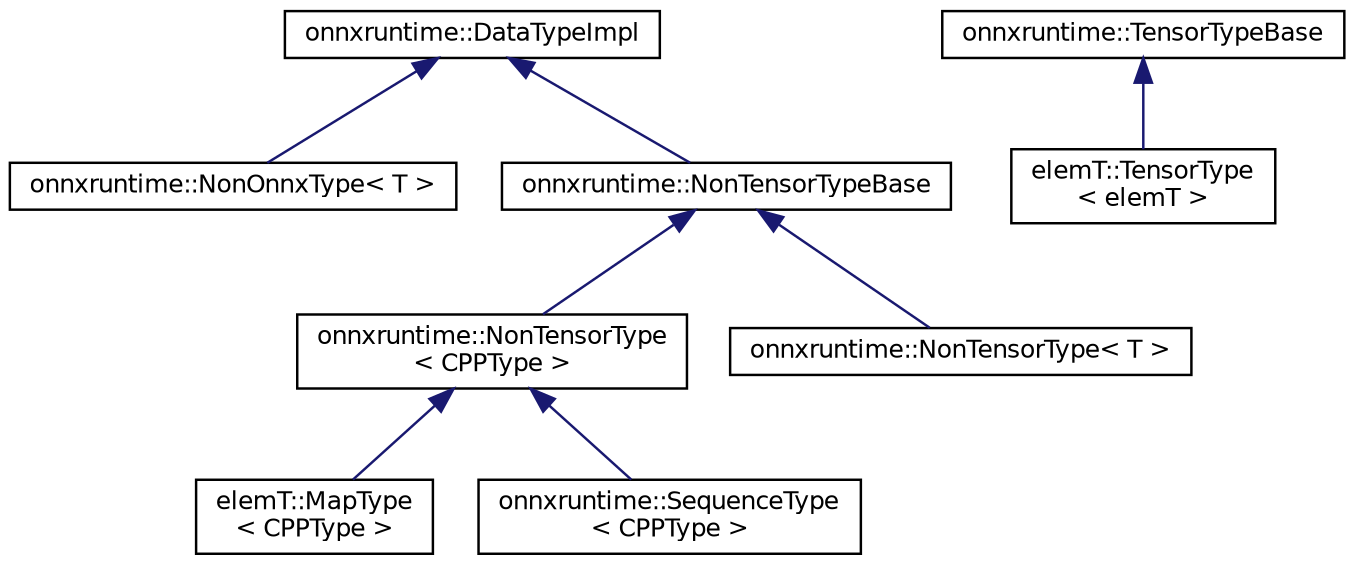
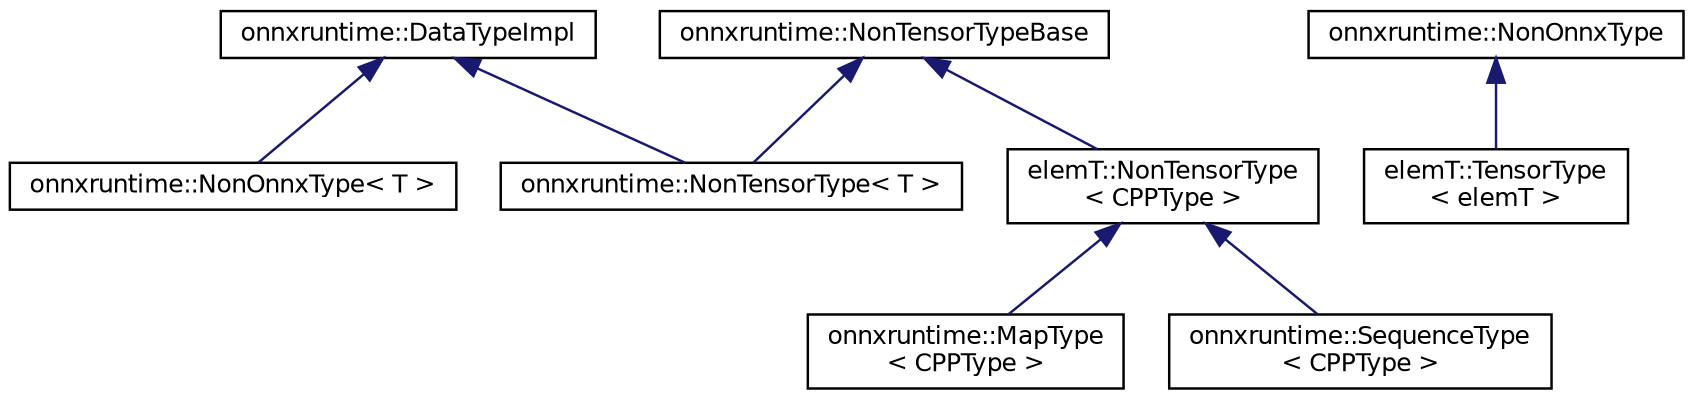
(1143, 35) -> (1496, 35)
(610, 117) -> (581, 116)
(492, 352) -> (1163, 186)
(314, 517) -> (966, 352)
